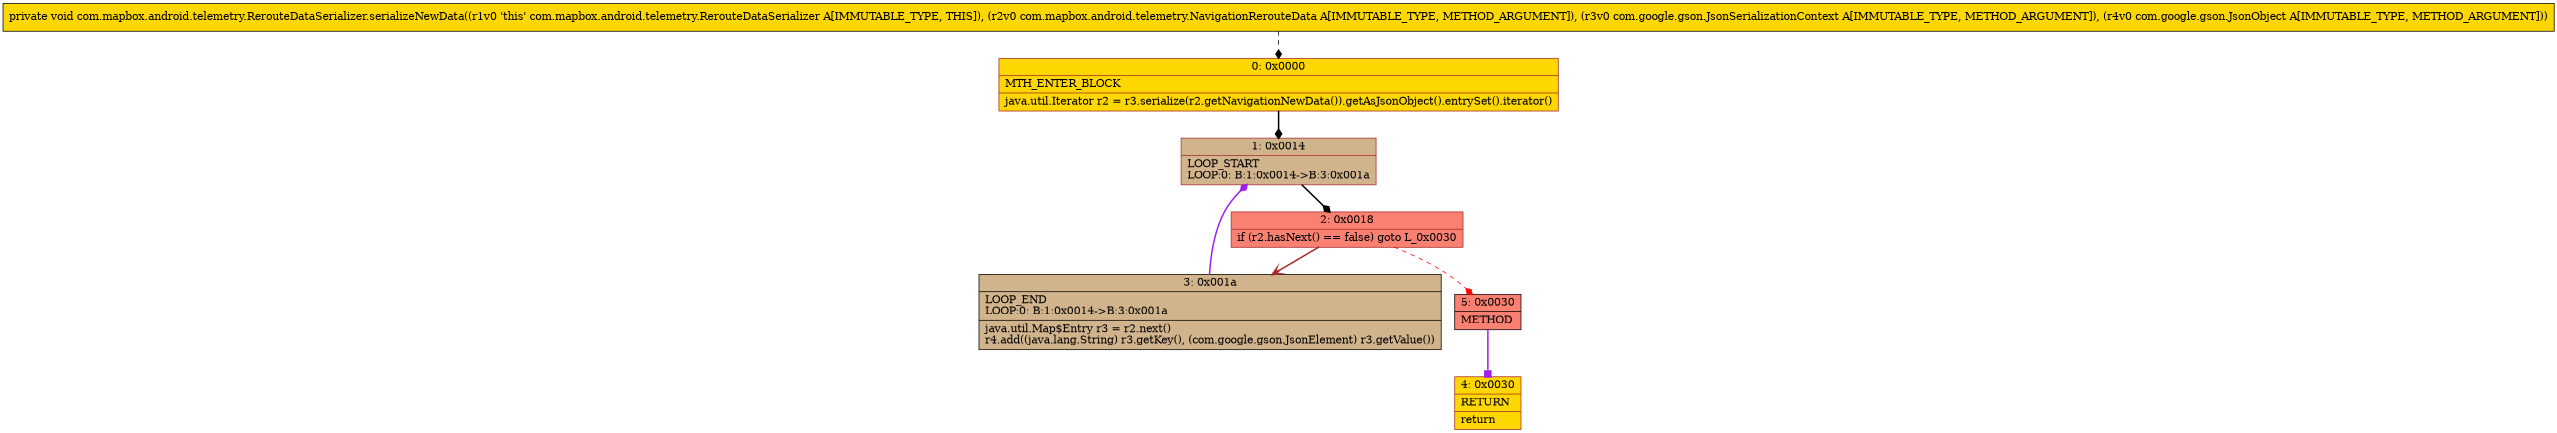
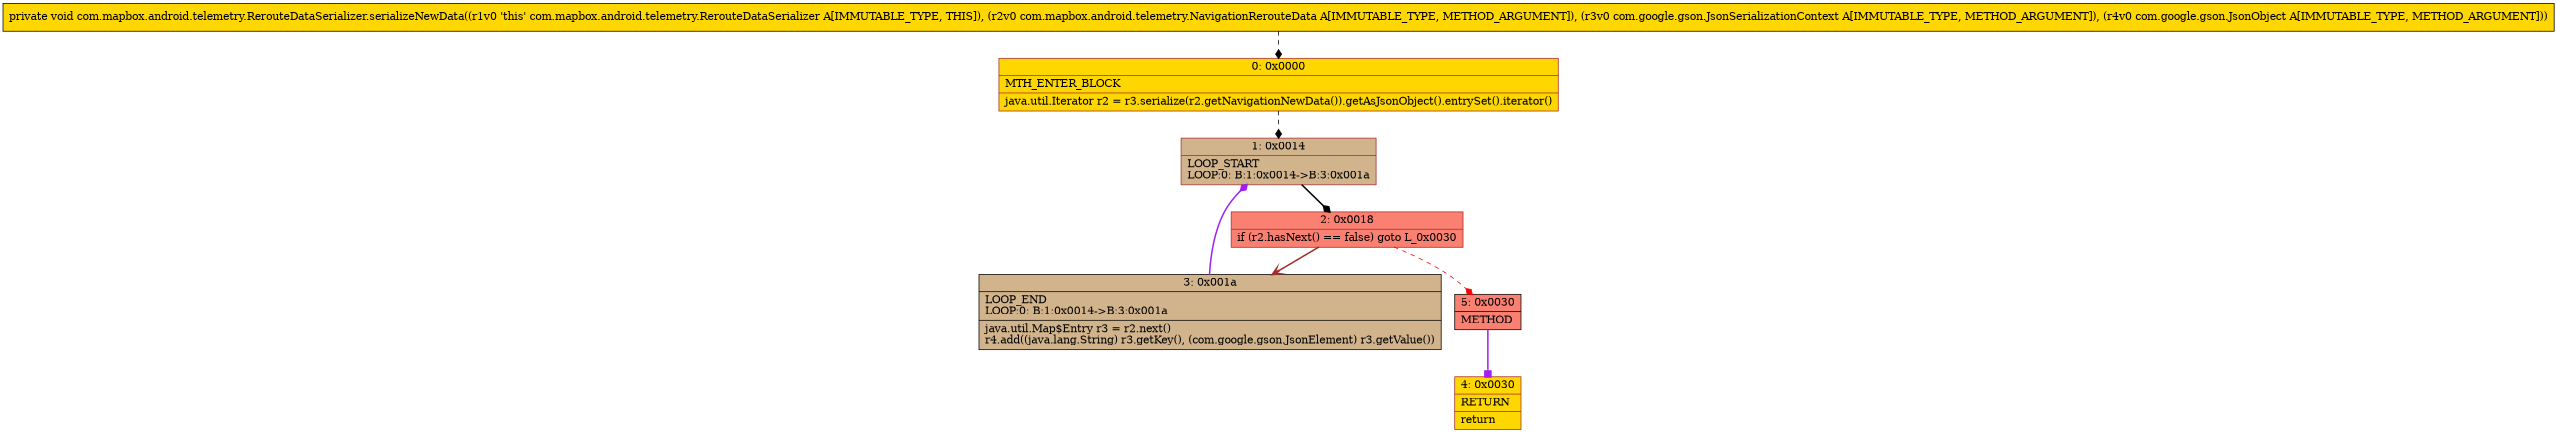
(1279, 120) -> (1279, 120)
